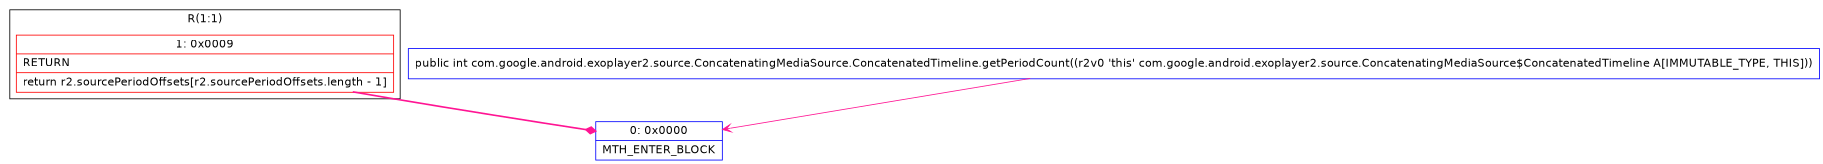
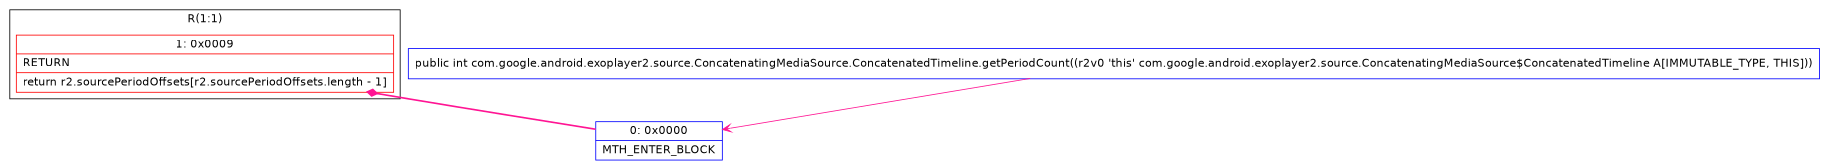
(469, 111) -> (486, 112)
